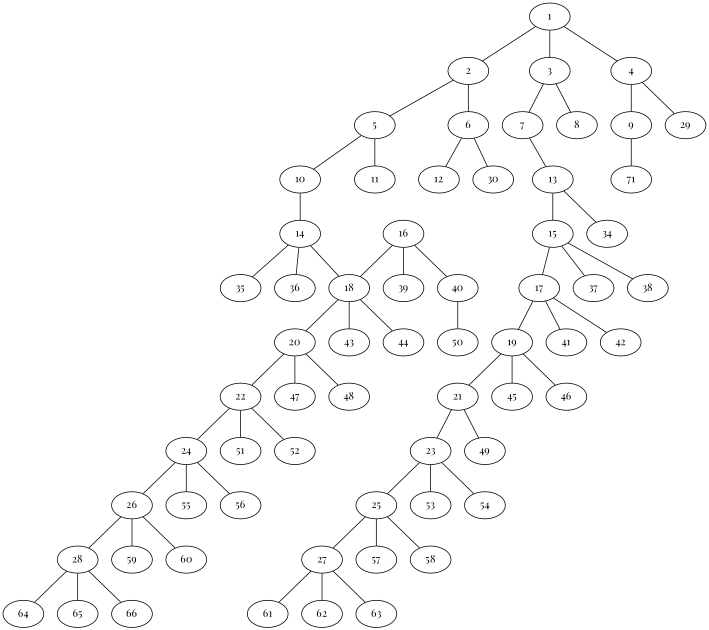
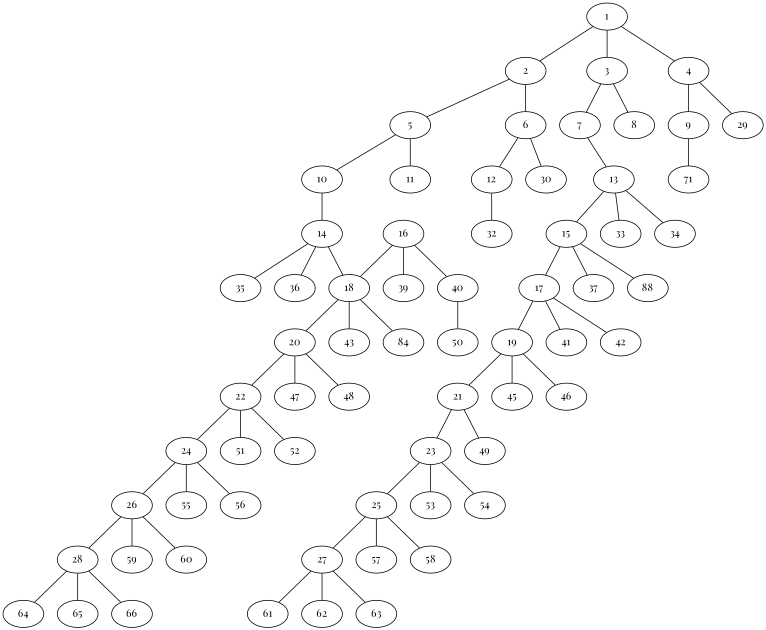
none -> (492, 234)
none -> (621, 234)
(648, 288) -> (648, 288)
(403, 342) -> (403, 342)
